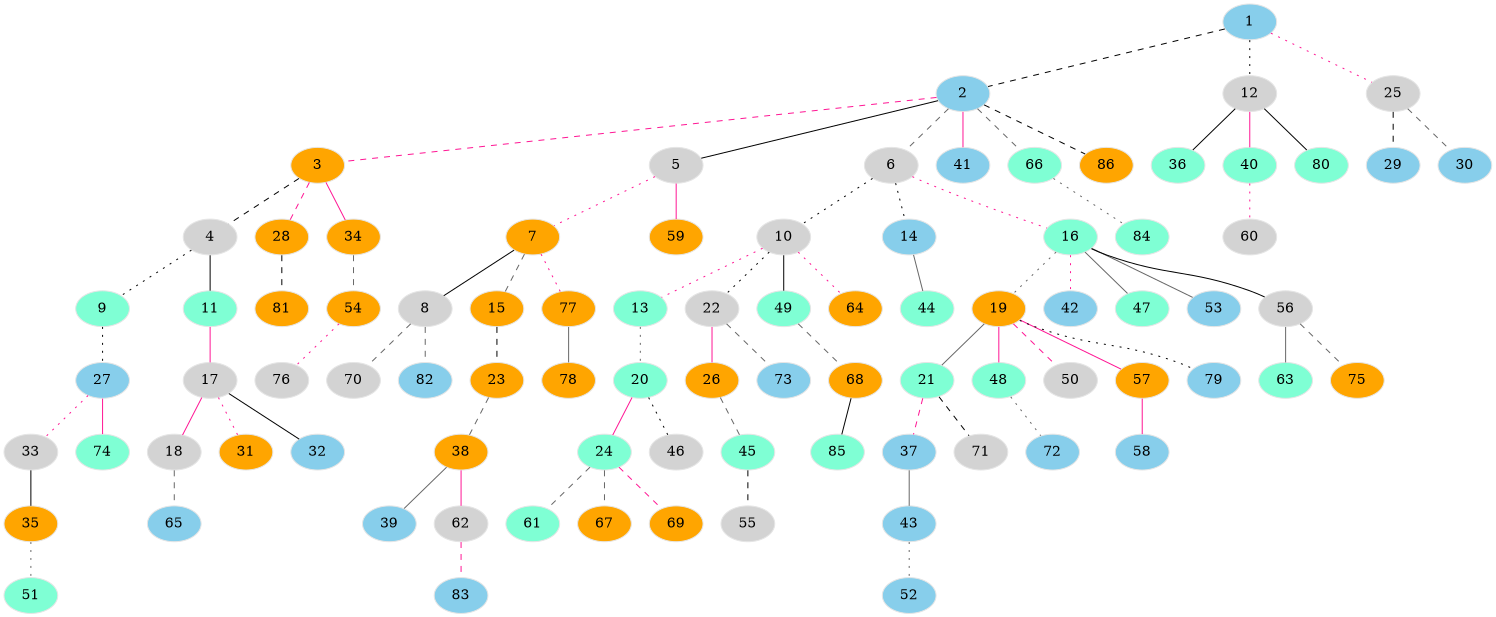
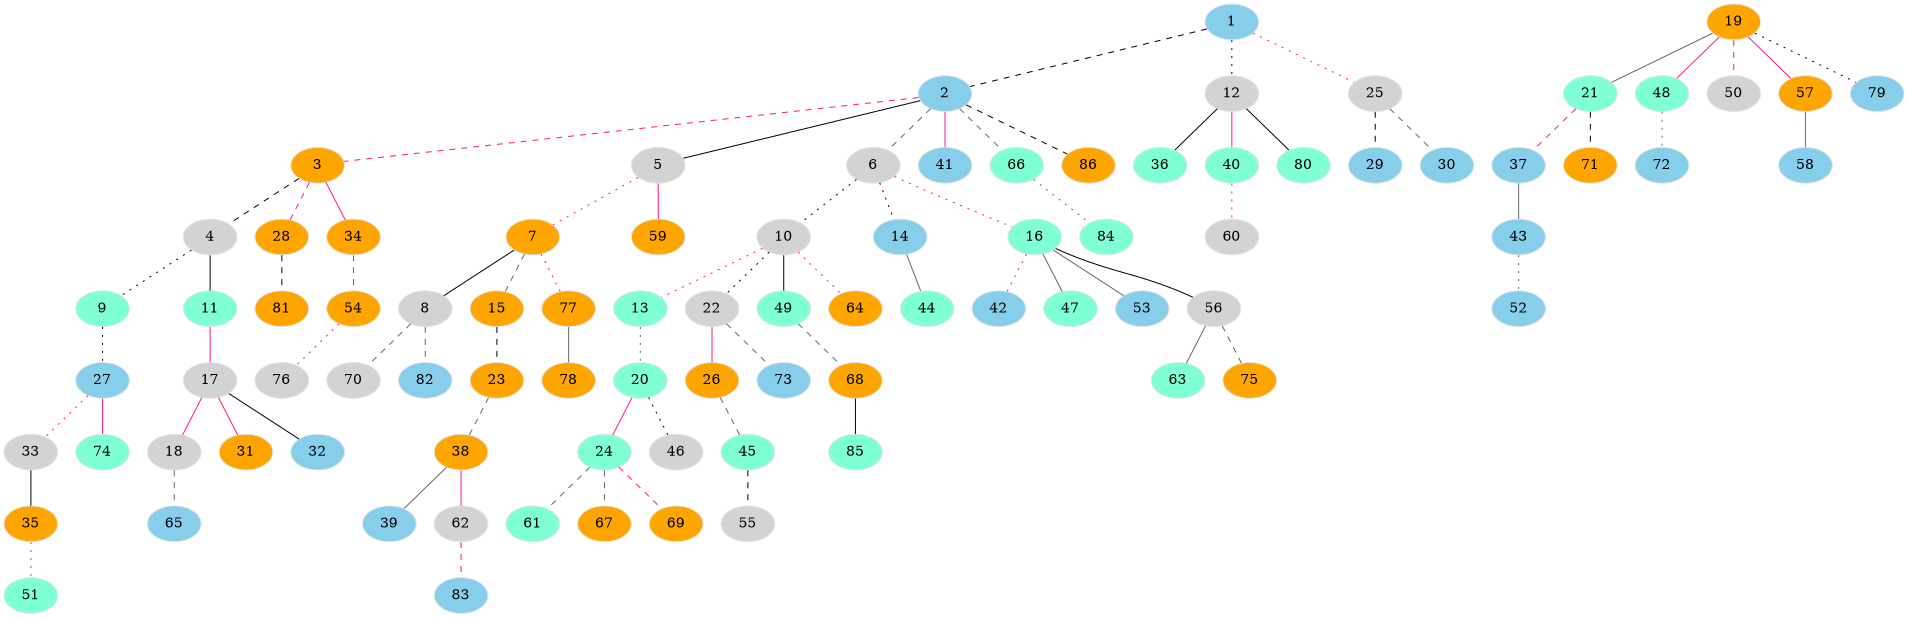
(1035, 273) -> none
(228, 416) -> (228, 416)
(981, 452) -> (1590, 165)
